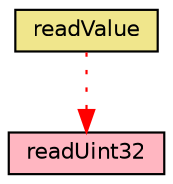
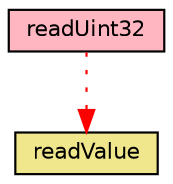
(87, 81) -> (87, 81)
